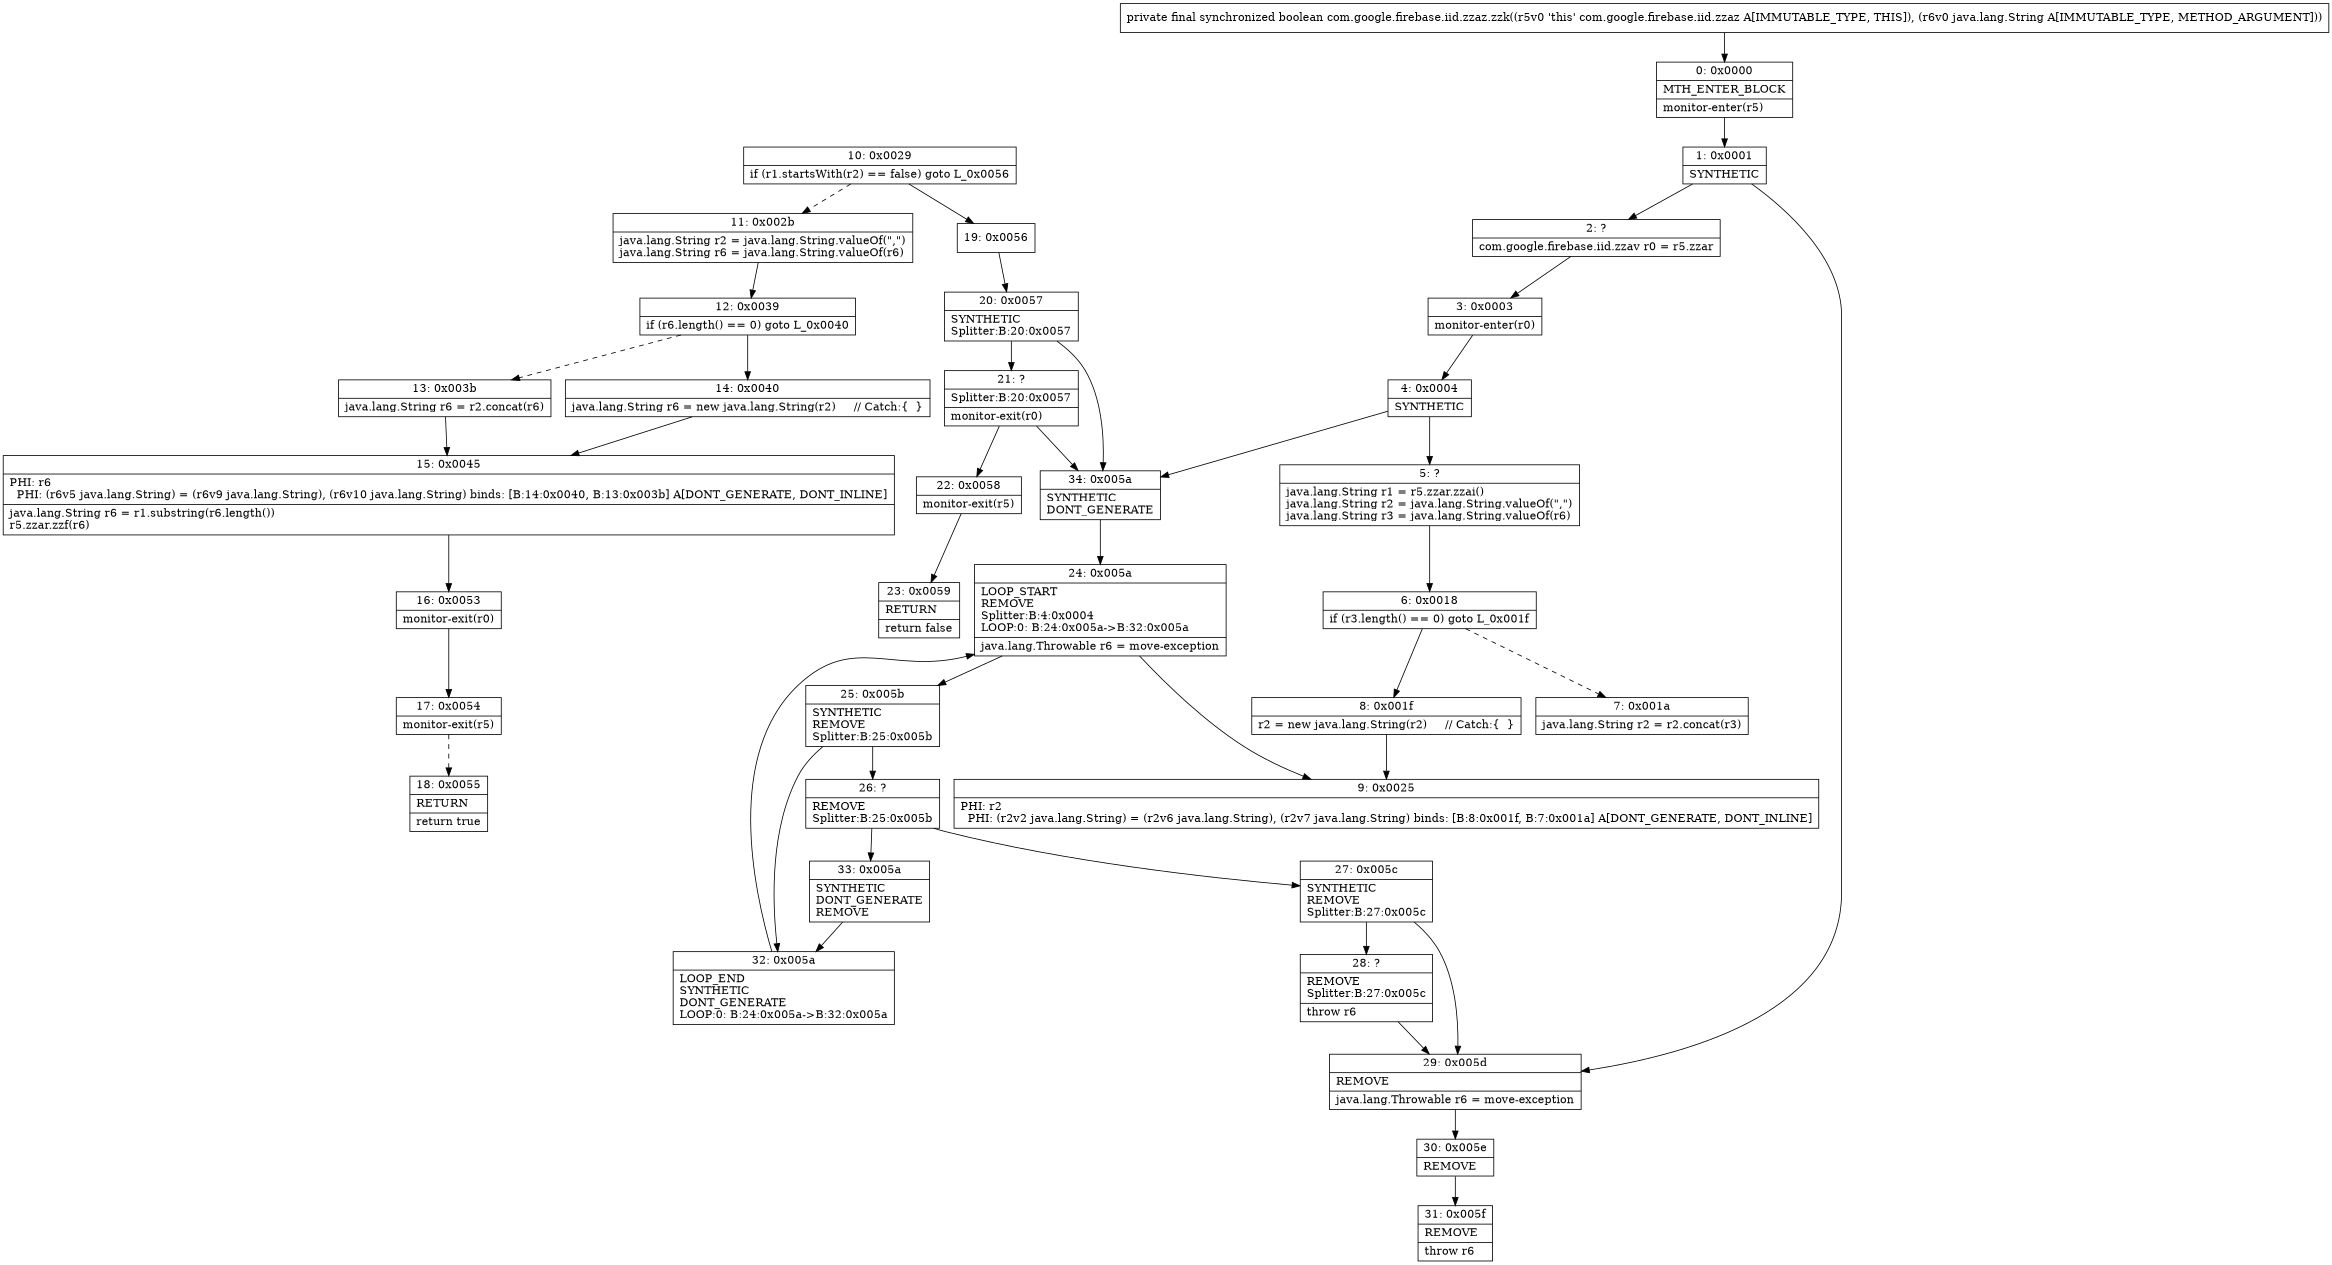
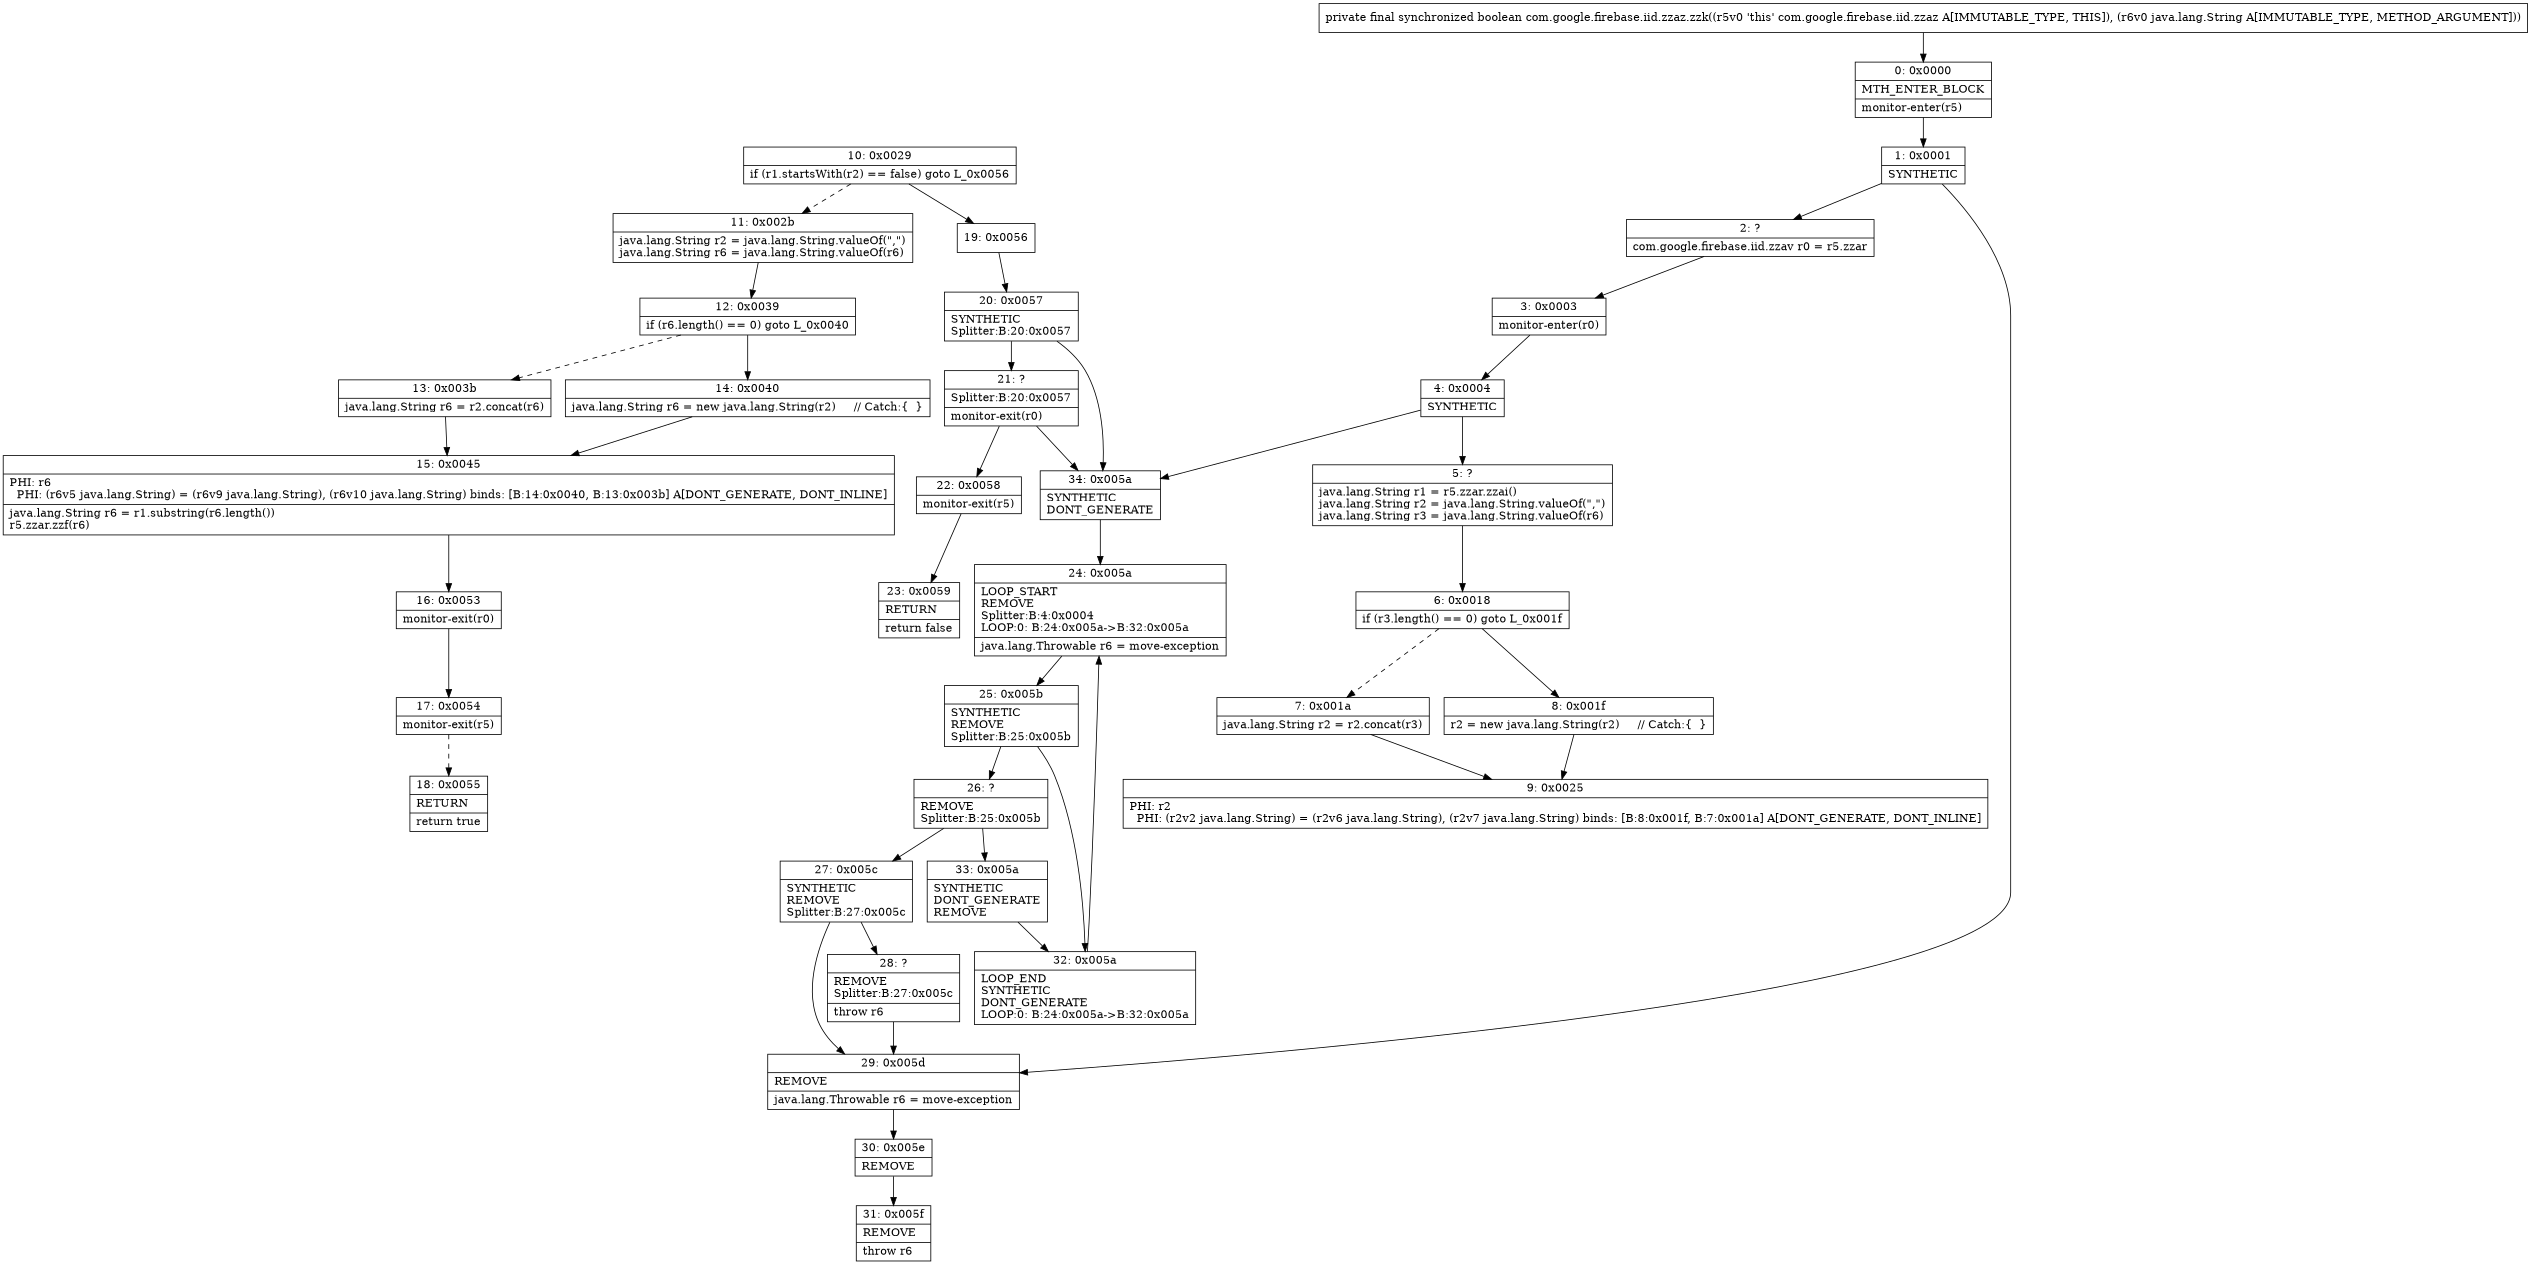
(1215, 726) -> (1427, 755)
